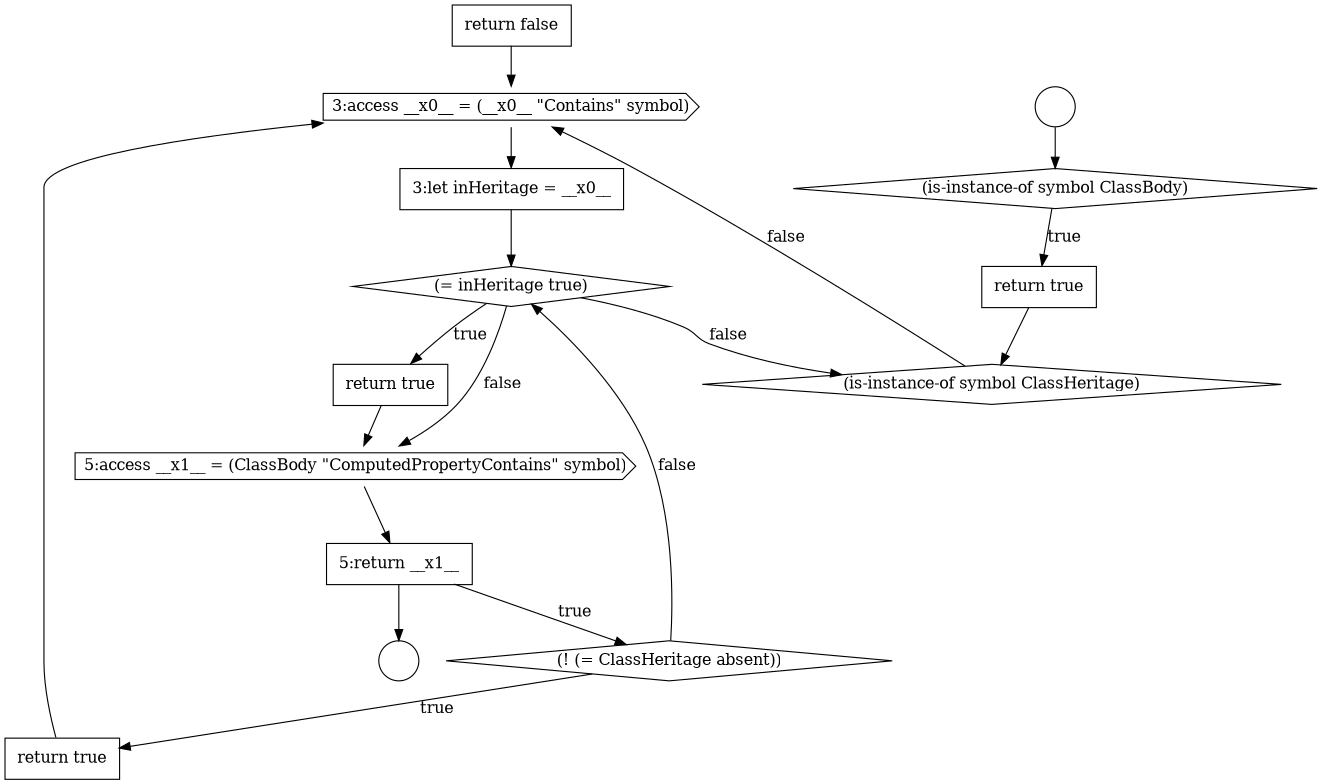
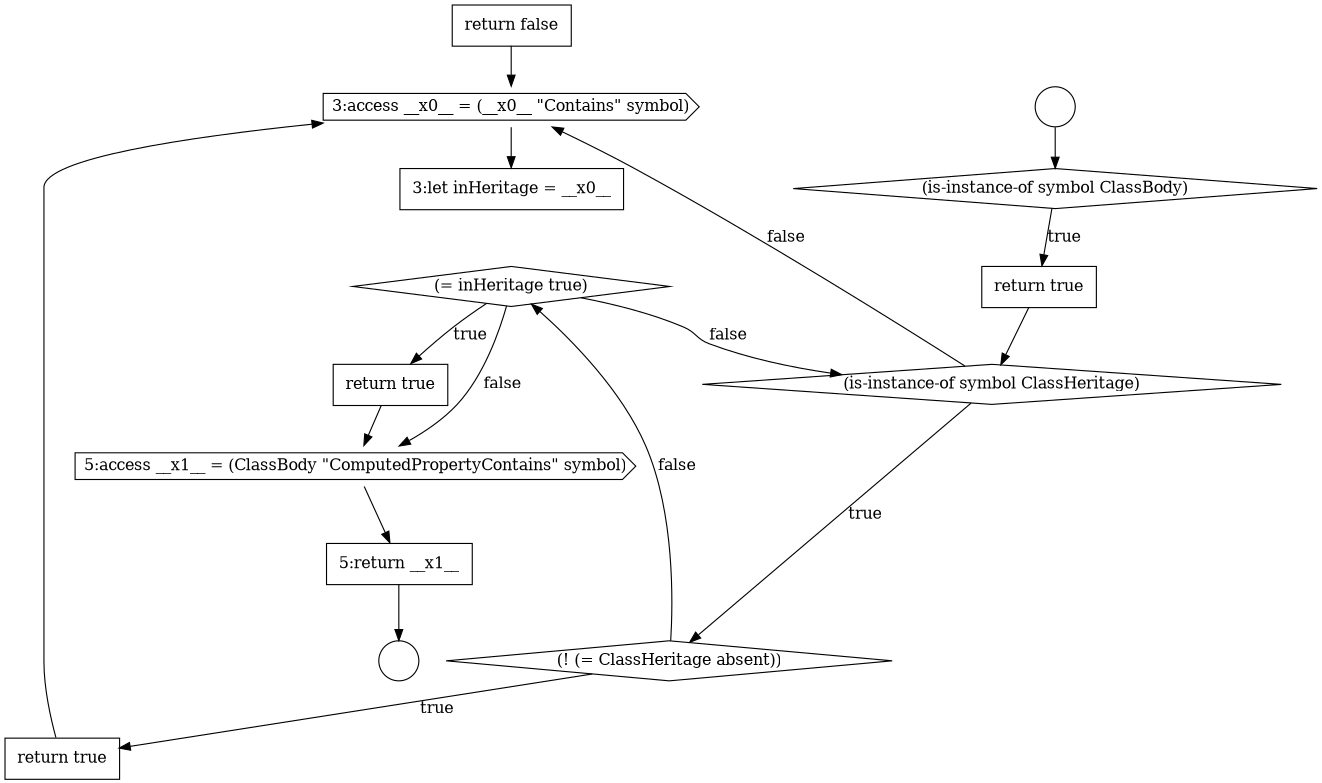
(511, 232) -> none
(535, 613) -> (835, 519)
